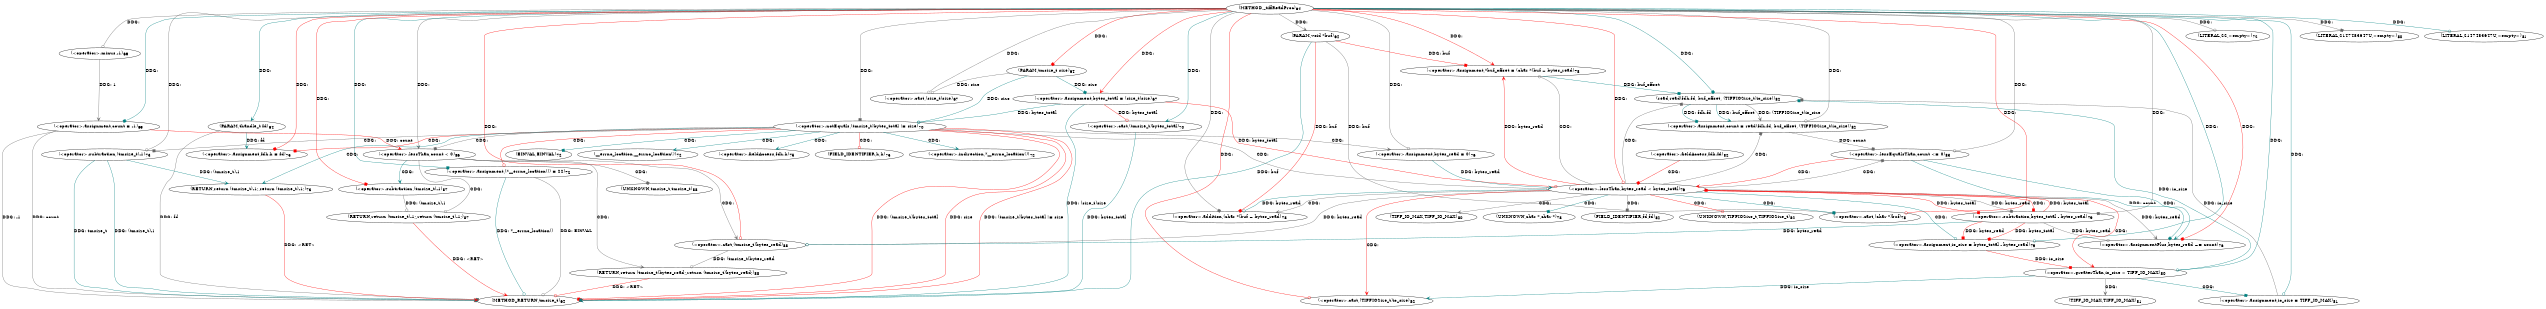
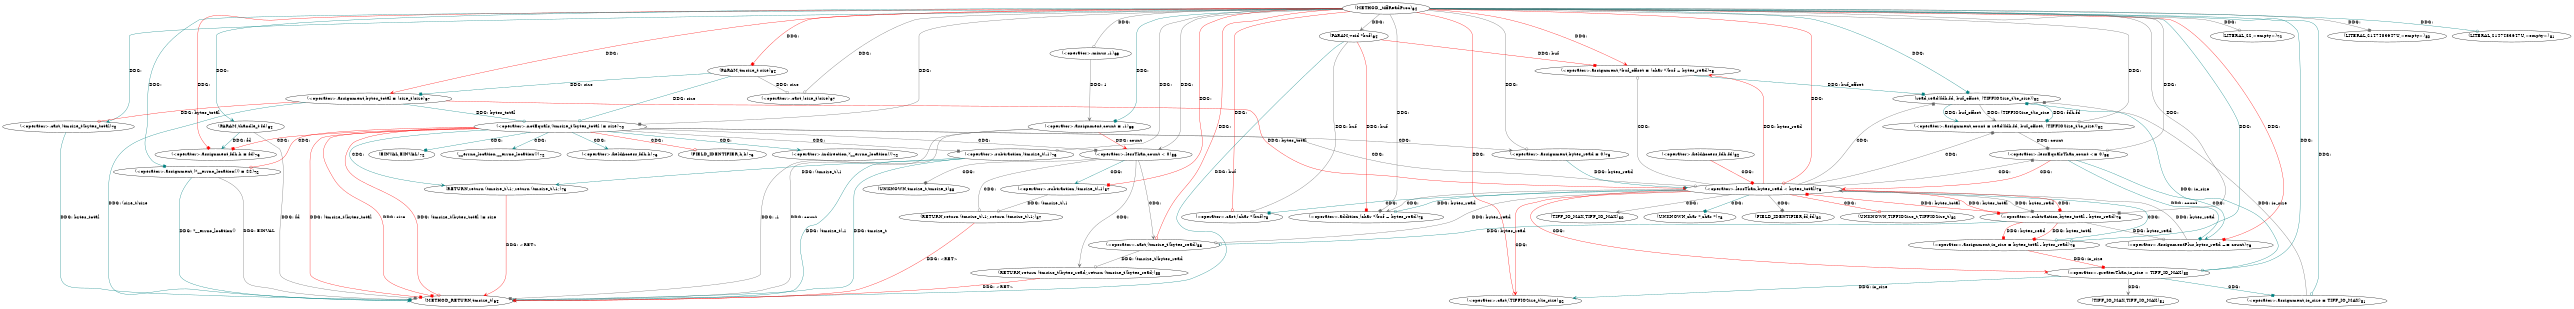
(1348, 162) -> (1078, 107)
(1936, 194) -> (2049, 197)
